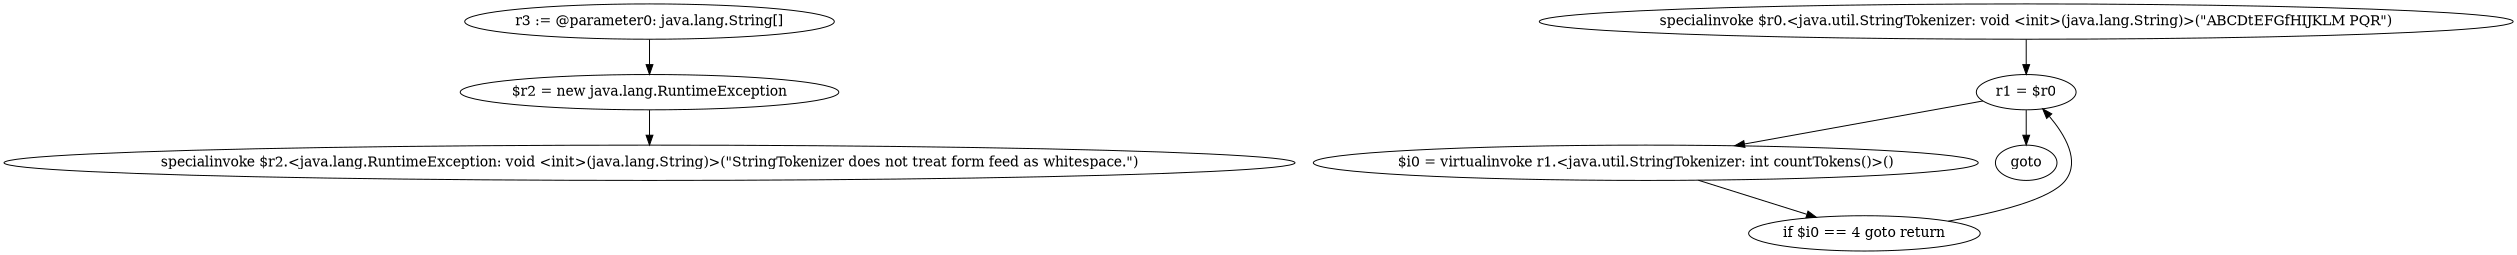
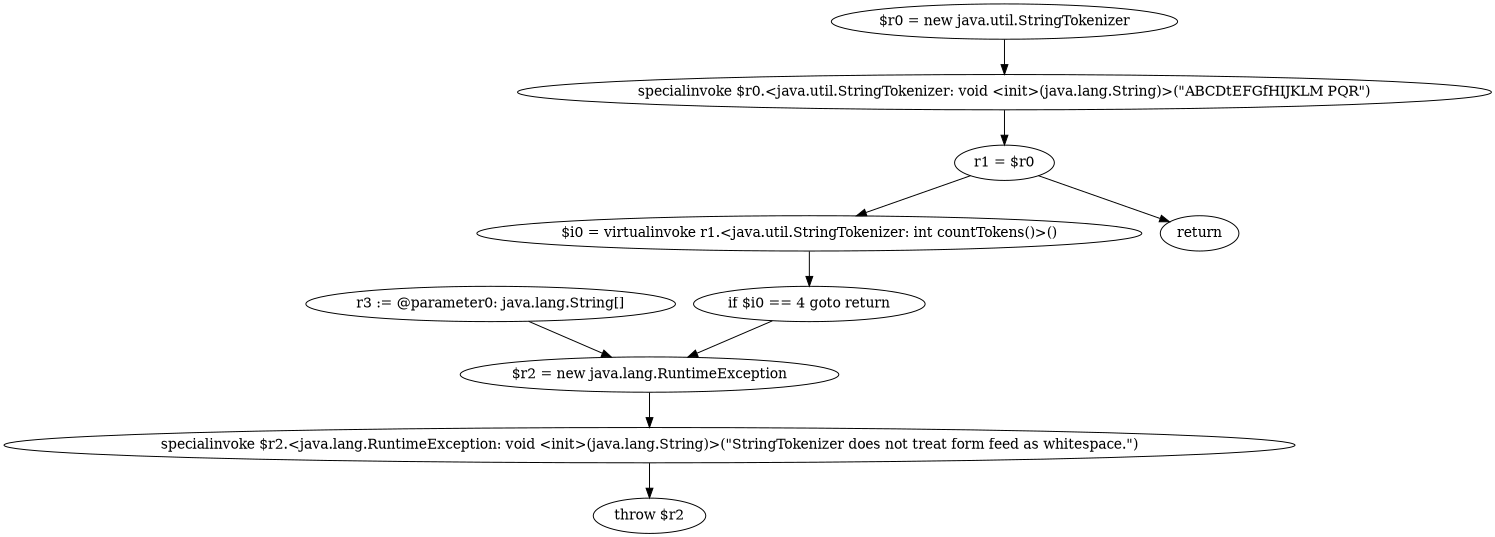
none -> (1004, 22)
(2026, 163) -> (1200, 233)
(2043, 196) -> (735, 337)
none -> (650, 516)
